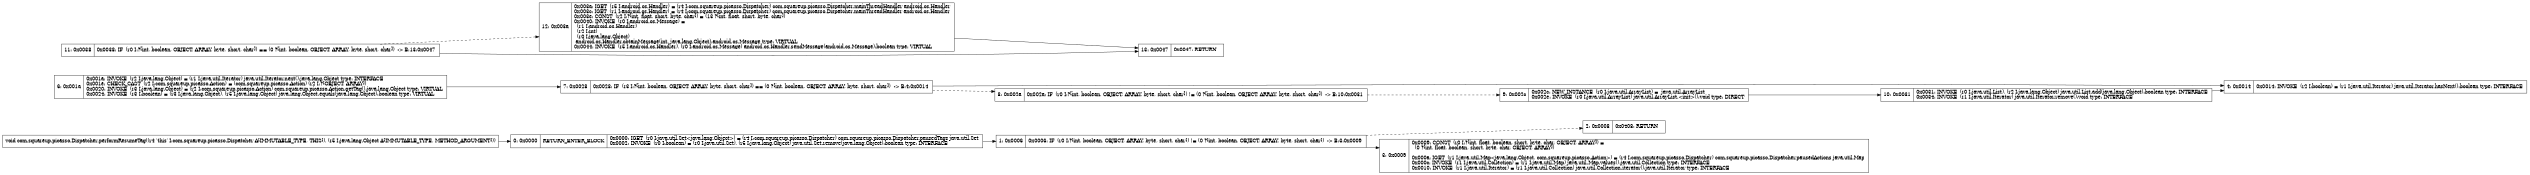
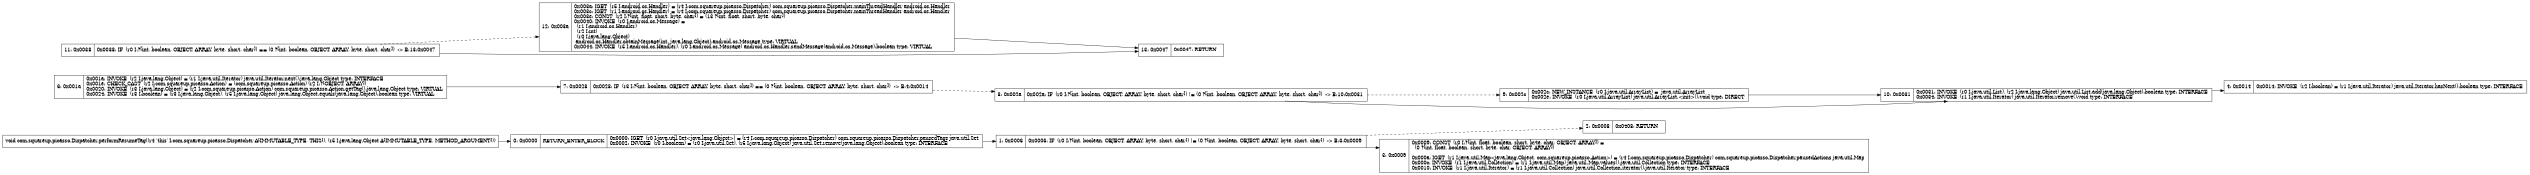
(1577, 84) -> none
none -> (1614, 109)
